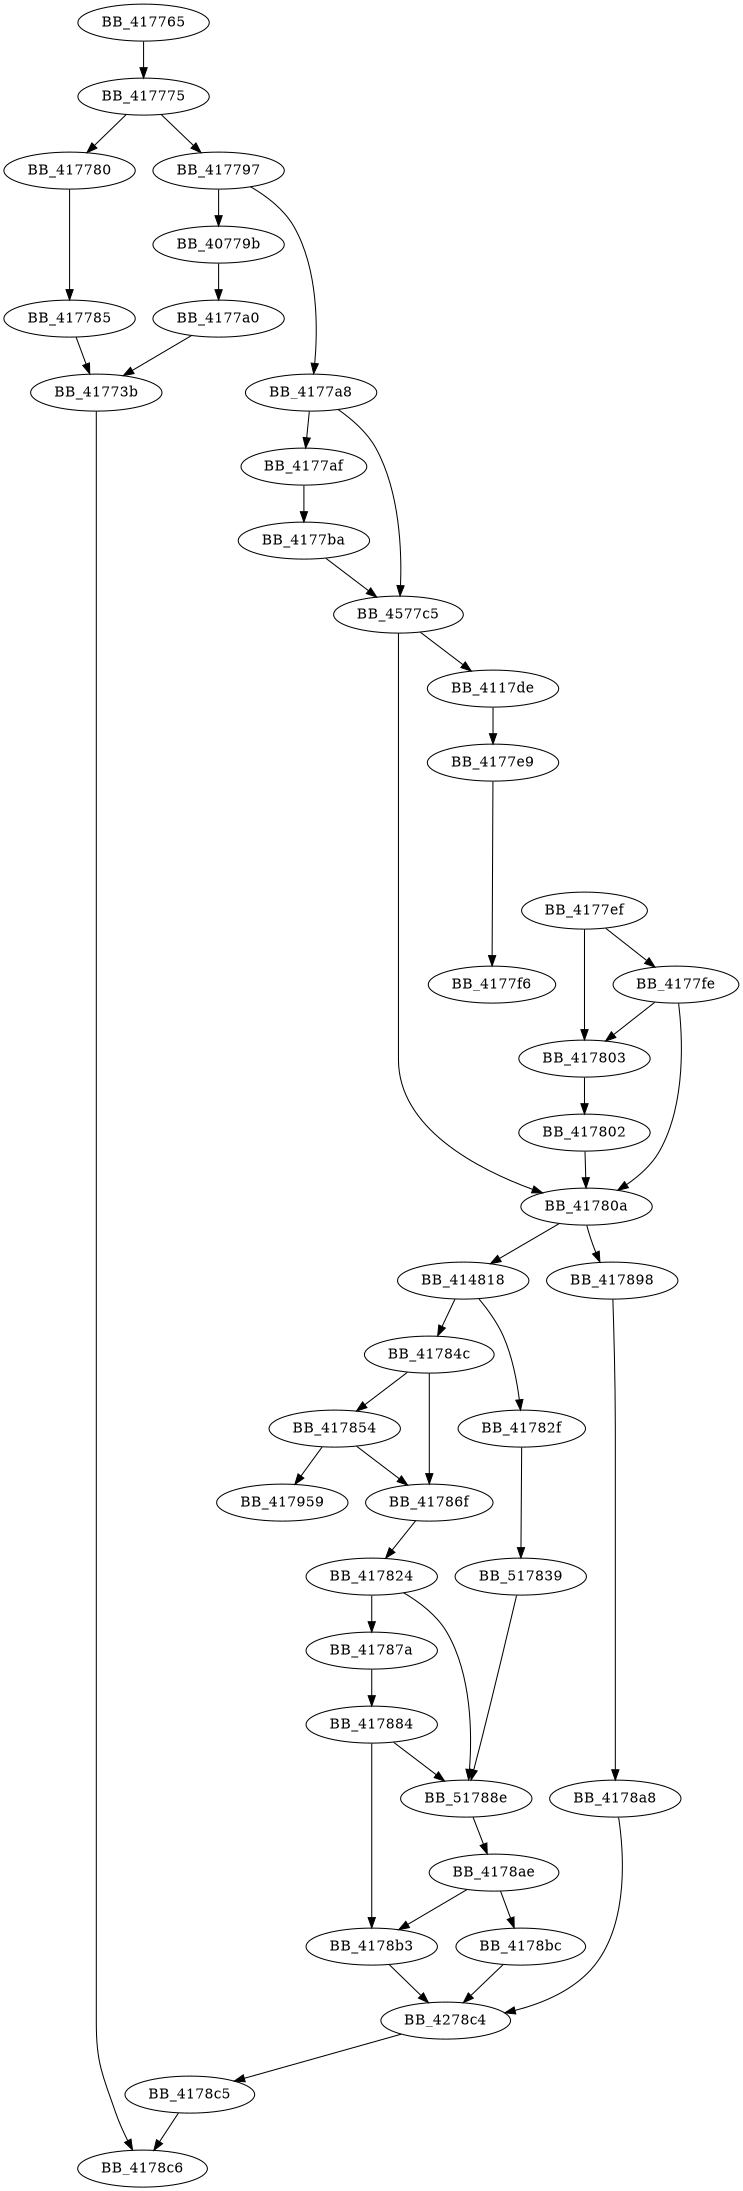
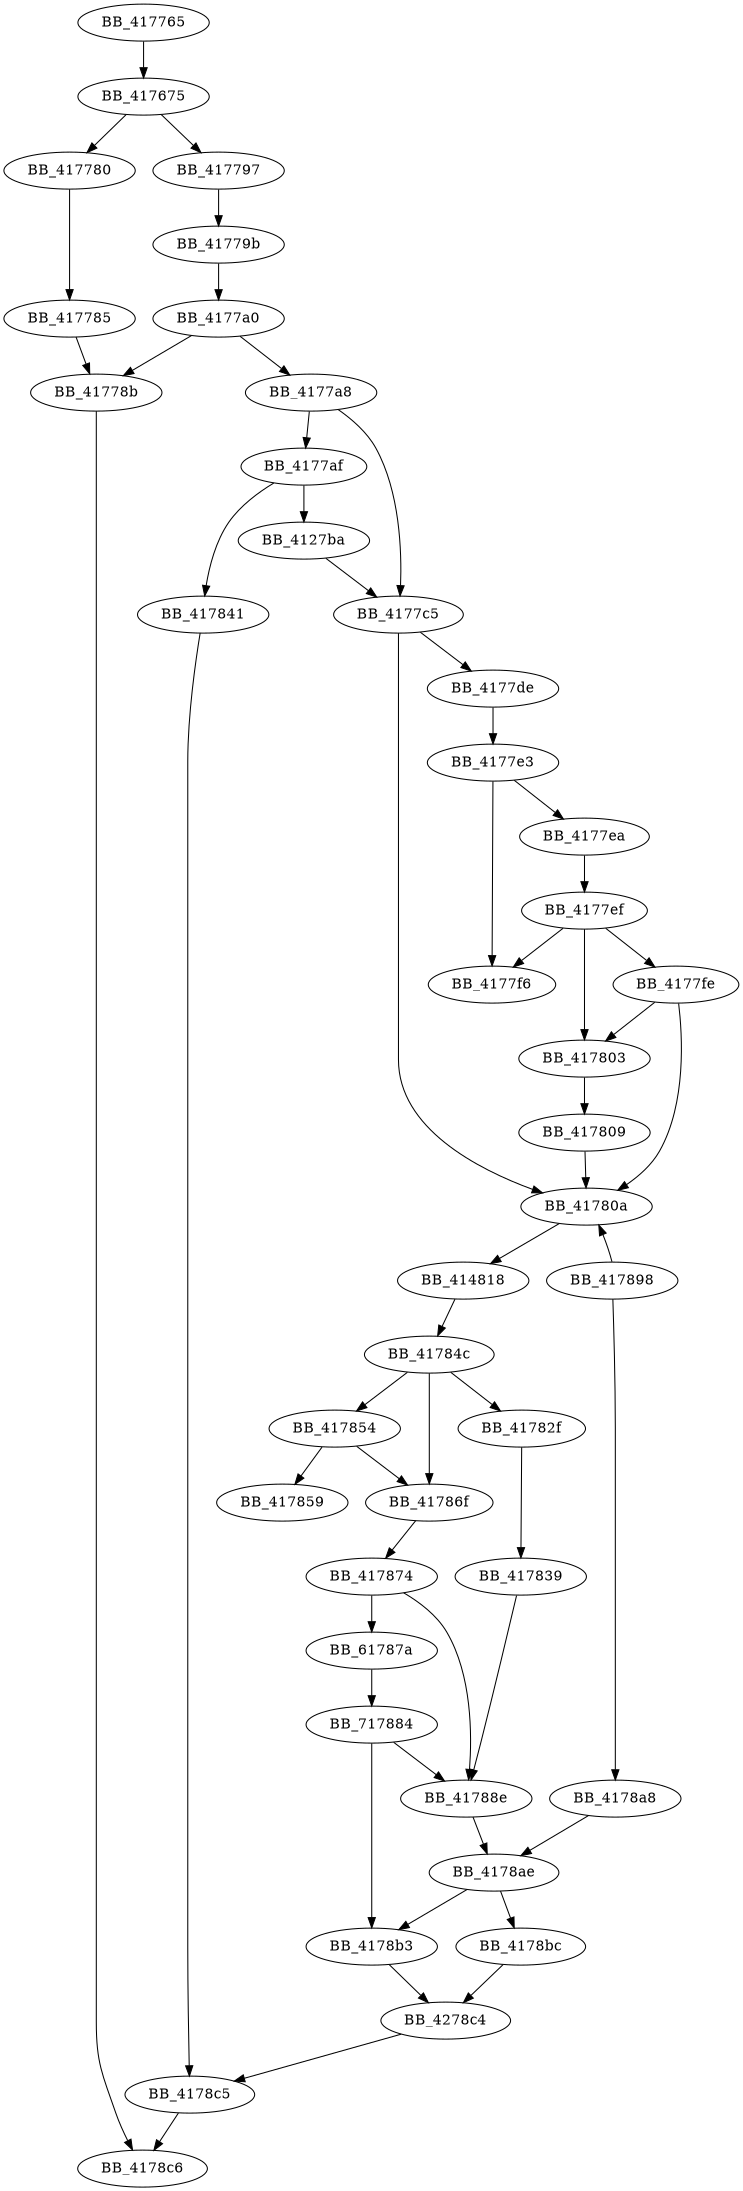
(144, 97) -> (144, 97)
(219, 245) -> (219, 245)
(309, 264) -> (261, 352)
(96, 393) -> (96, 393)
(304, 541) -> (304, 541)
none -> (203, 615)
(398, 615) -> (398, 615)
(493, 689) -> (493, 689)
(493, 763) -> (493, 763)
none -> (584, 837)
none -> (542, 944)
(584, 1133) -> (584, 1133)
(591, 1239) -> (608, 1248)
(507, 1346) -> (471, 1388)
(282, 1503) -> (282, 1503)
(372, 1577) -> (372, 1577)
(521, 1577) -> (521, 1577)
(372, 1651) -> (372, 1651)
(372, 1725) -> (372, 1725)
(466, 1799) -> (466, 1799)
(609, 1939) -> (559, 1833)
